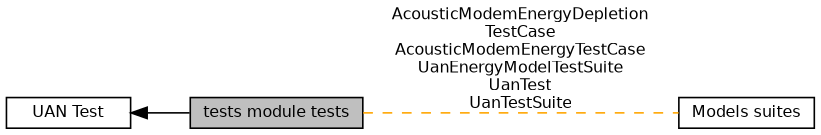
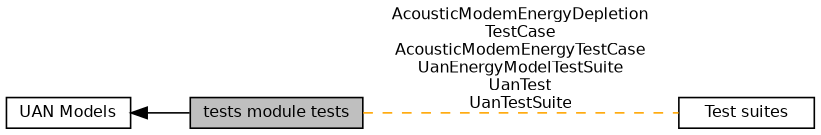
(69, 113) -> (69, 113)
(747, 113) -> (747, 113)
